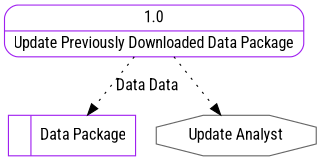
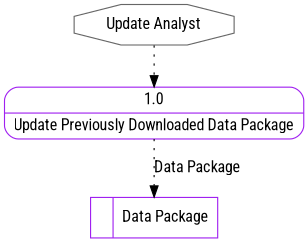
(194, 81) -> (154, 60)
(147, 86) -> (197, 168)
